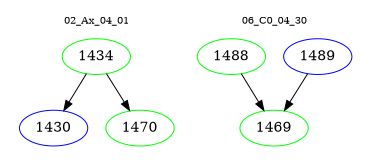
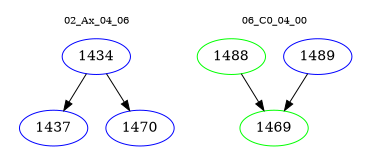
(97, 21) -> (97, 21)
(275, 21) -> (275, 21)
(96, 57) -> (96, 57)
(54, 128) -> (54, 128)
(140, 128) -> (140, 128)
